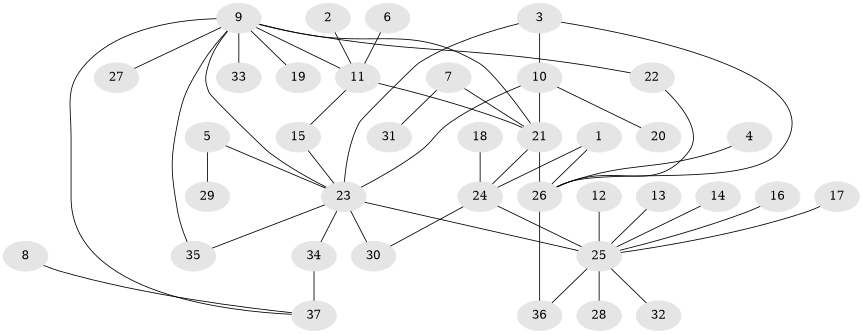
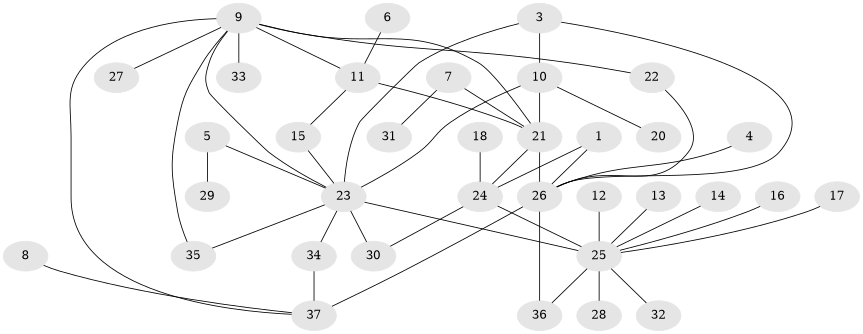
(328, 18) -> none
(298, 78) -> none
none -> (428, 258)
